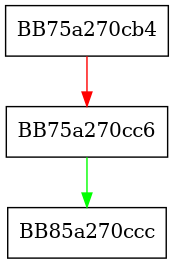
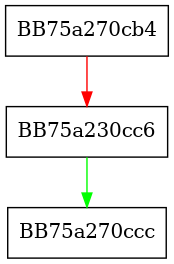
(87, 132) -> (87, 132)
(87, 233) -> (87, 233)
